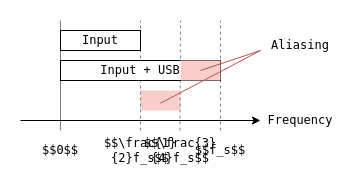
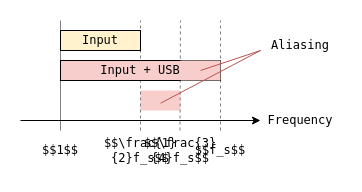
(101, 41) -> (101, 41)
(141, 71) -> (141, 71)
(61, 151) -> (61, 151)
